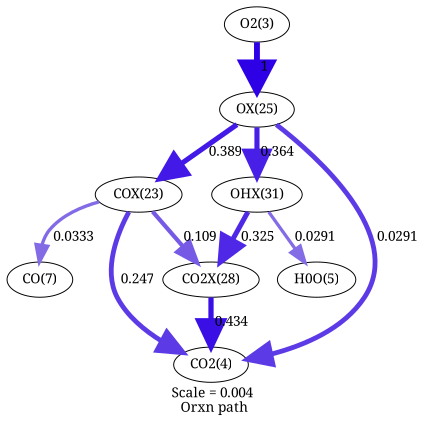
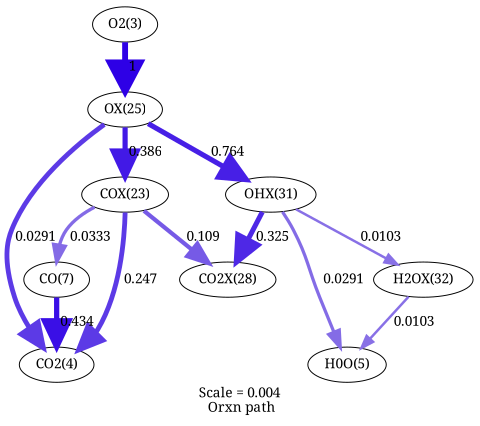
(224, 152) -> (144, 152)
(276, 152) -> (226, 152)
none -> (423, 280)
(211, 309) -> (57, 309)
